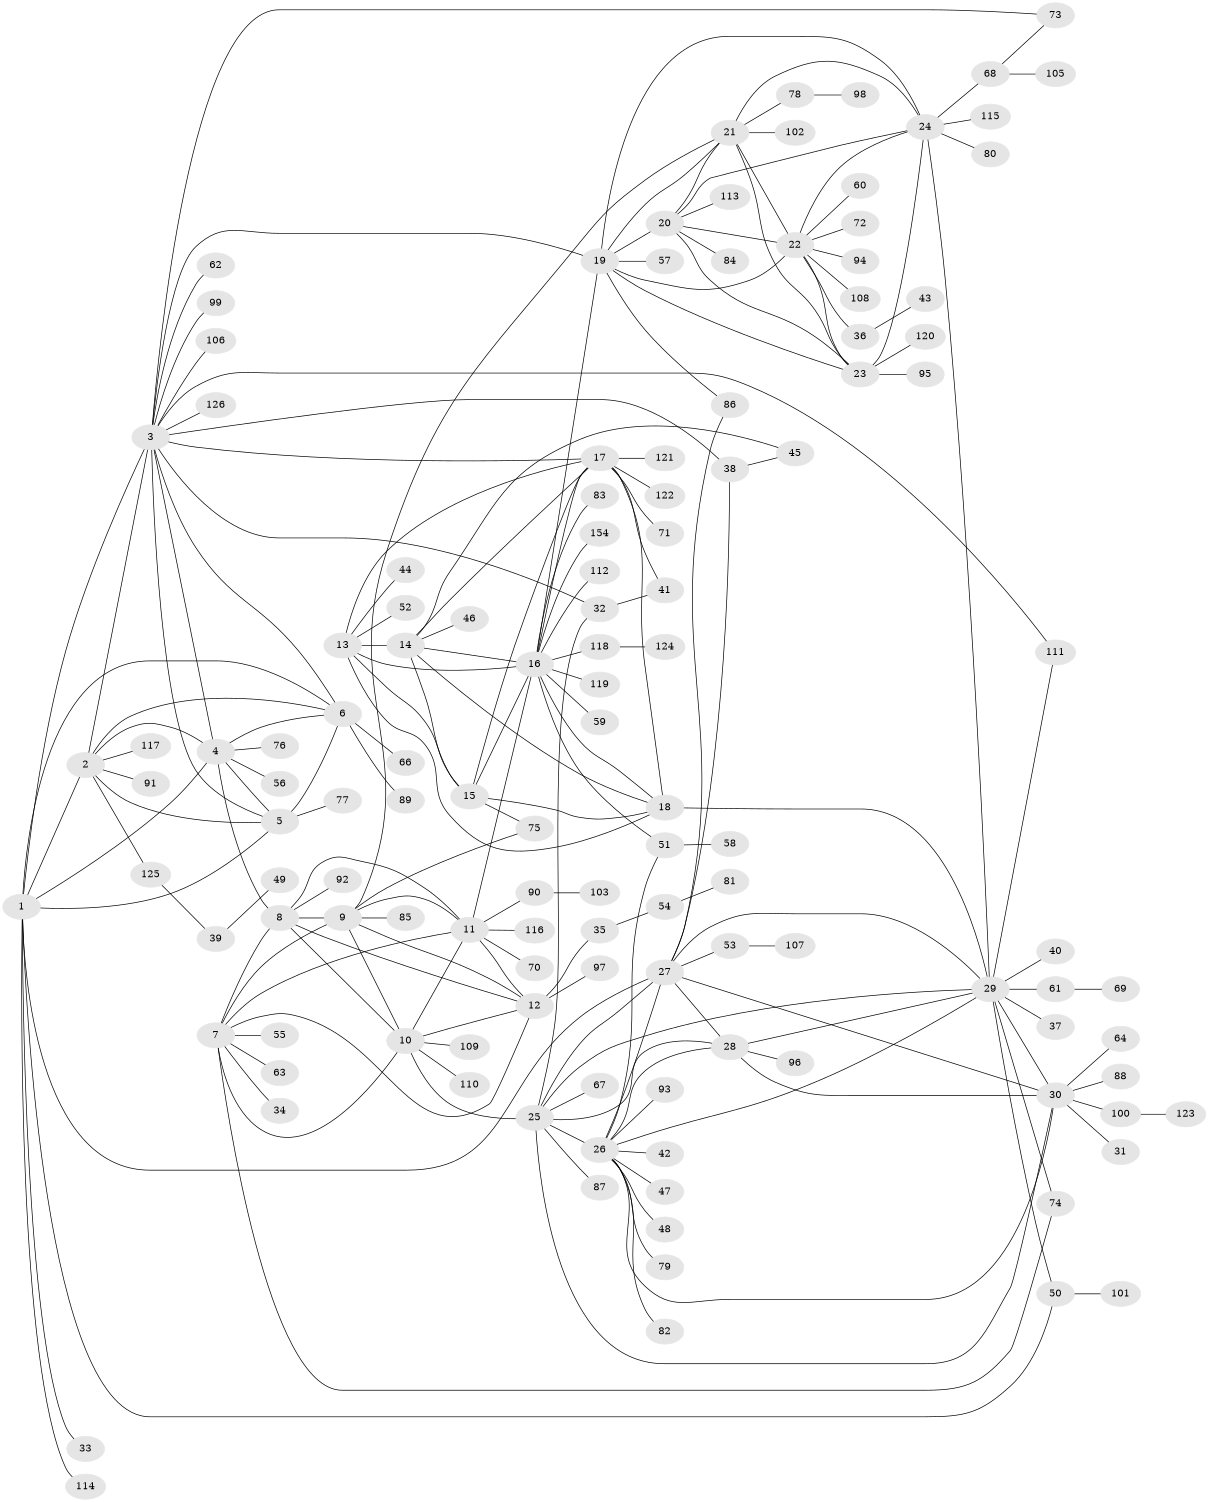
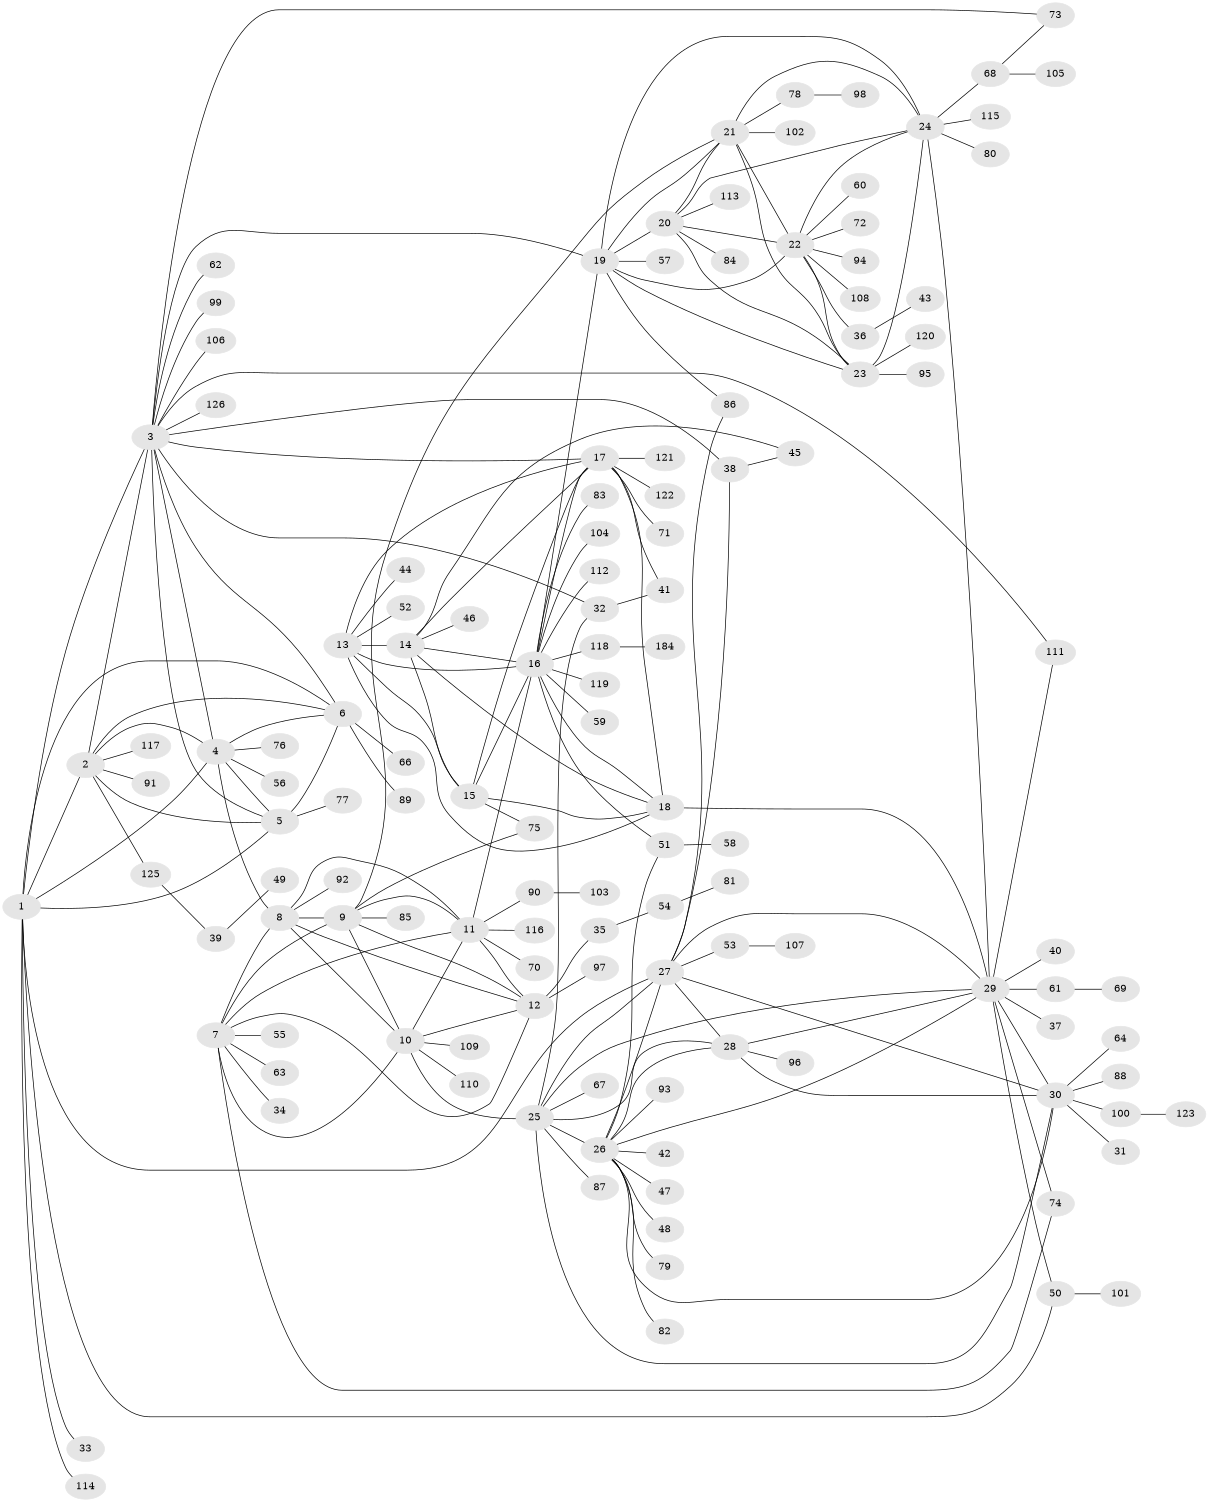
(600, 534) -> (600, 534)
(665, 647) -> (665, 647)
